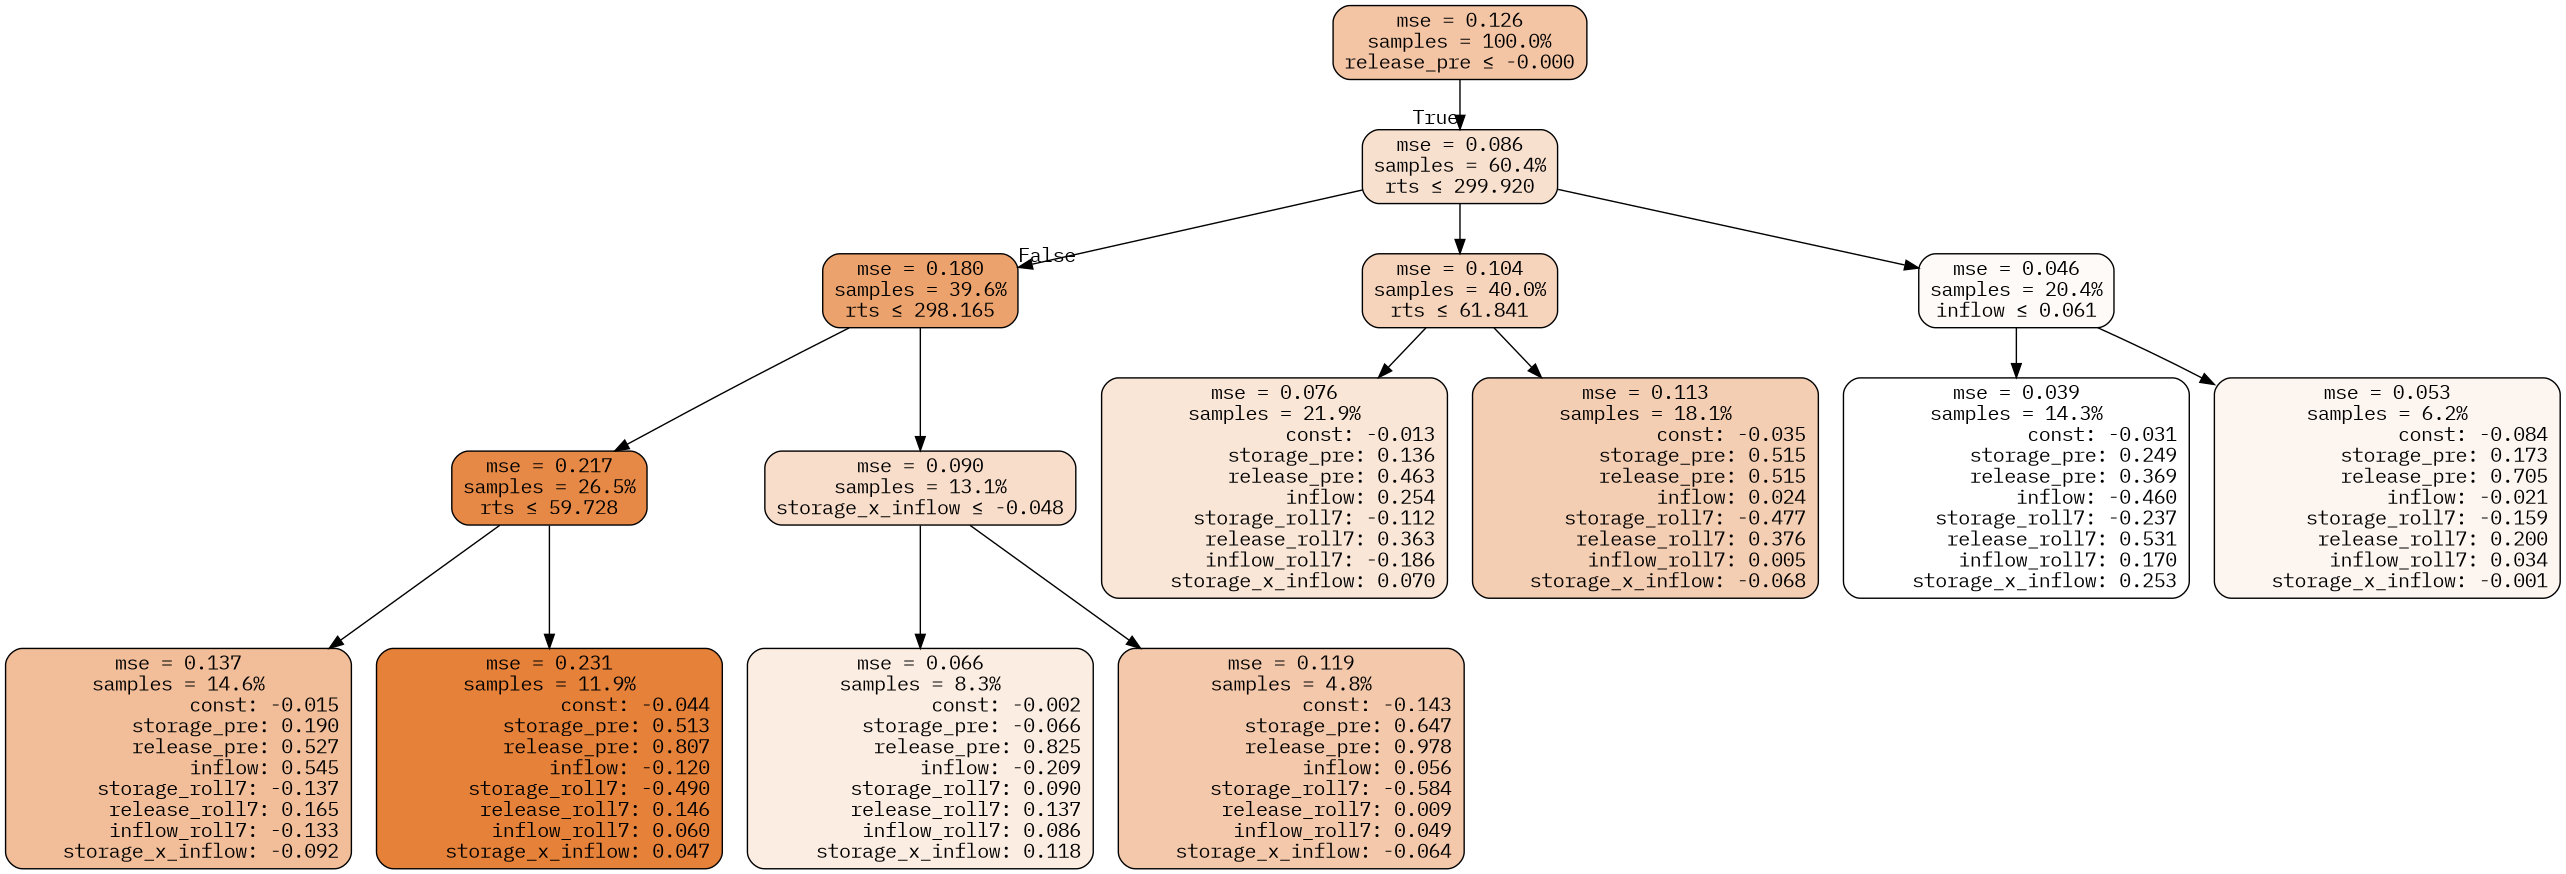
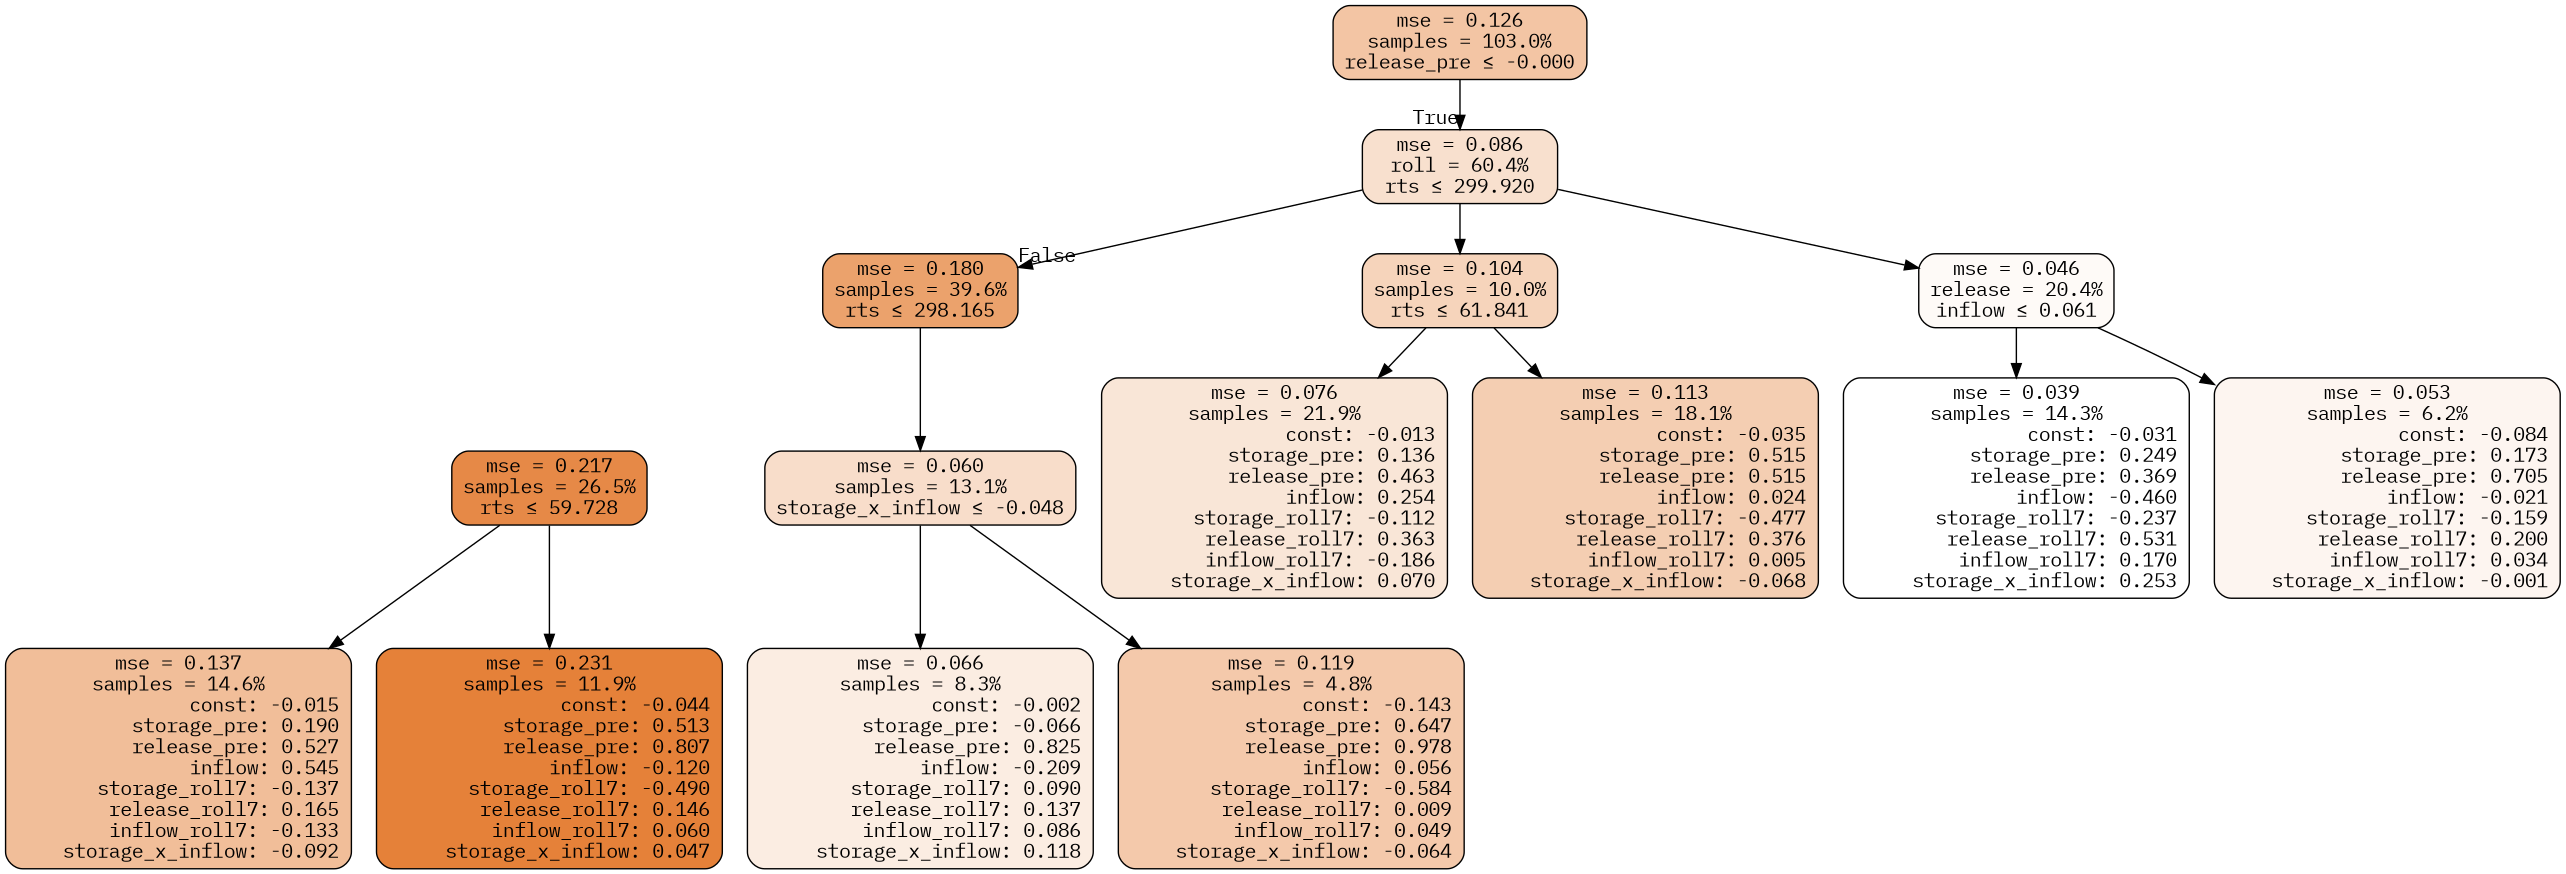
(1460, 43) -> (1460, 43)
(1460, 167) -> (1460, 167)
(1460, 291) -> (1460, 291)
(2016, 291) -> (2016, 291)
(738, 385) -> none
(920, 488) -> (920, 488)
